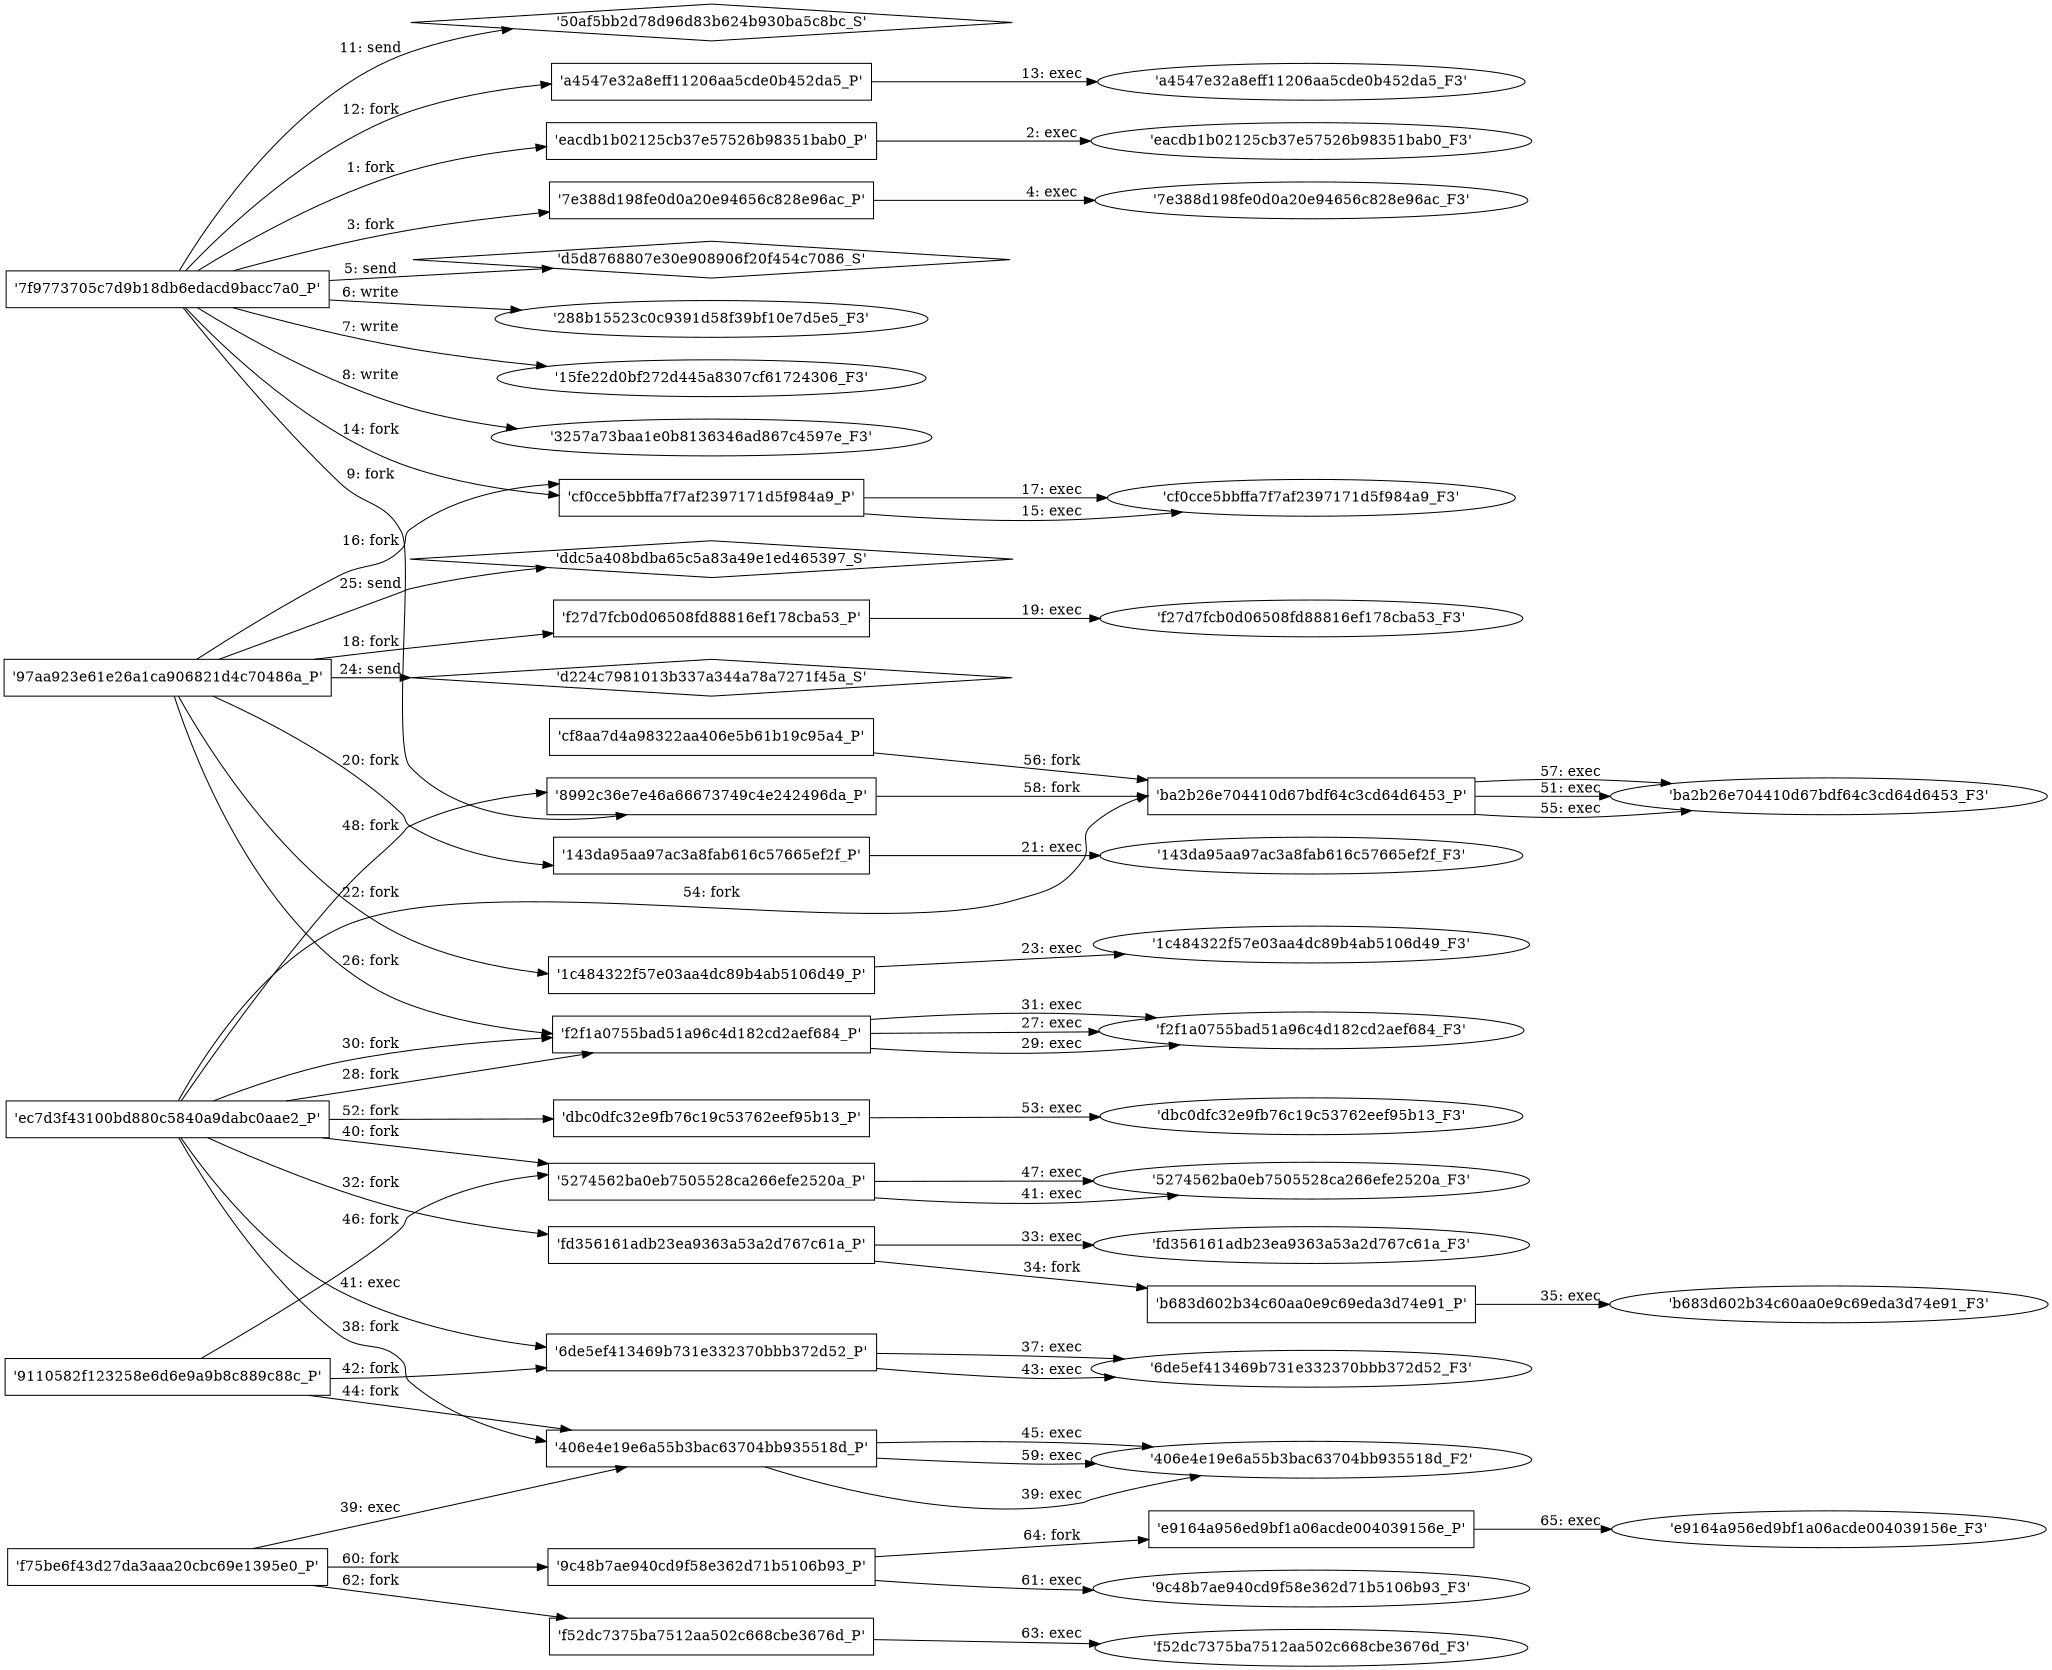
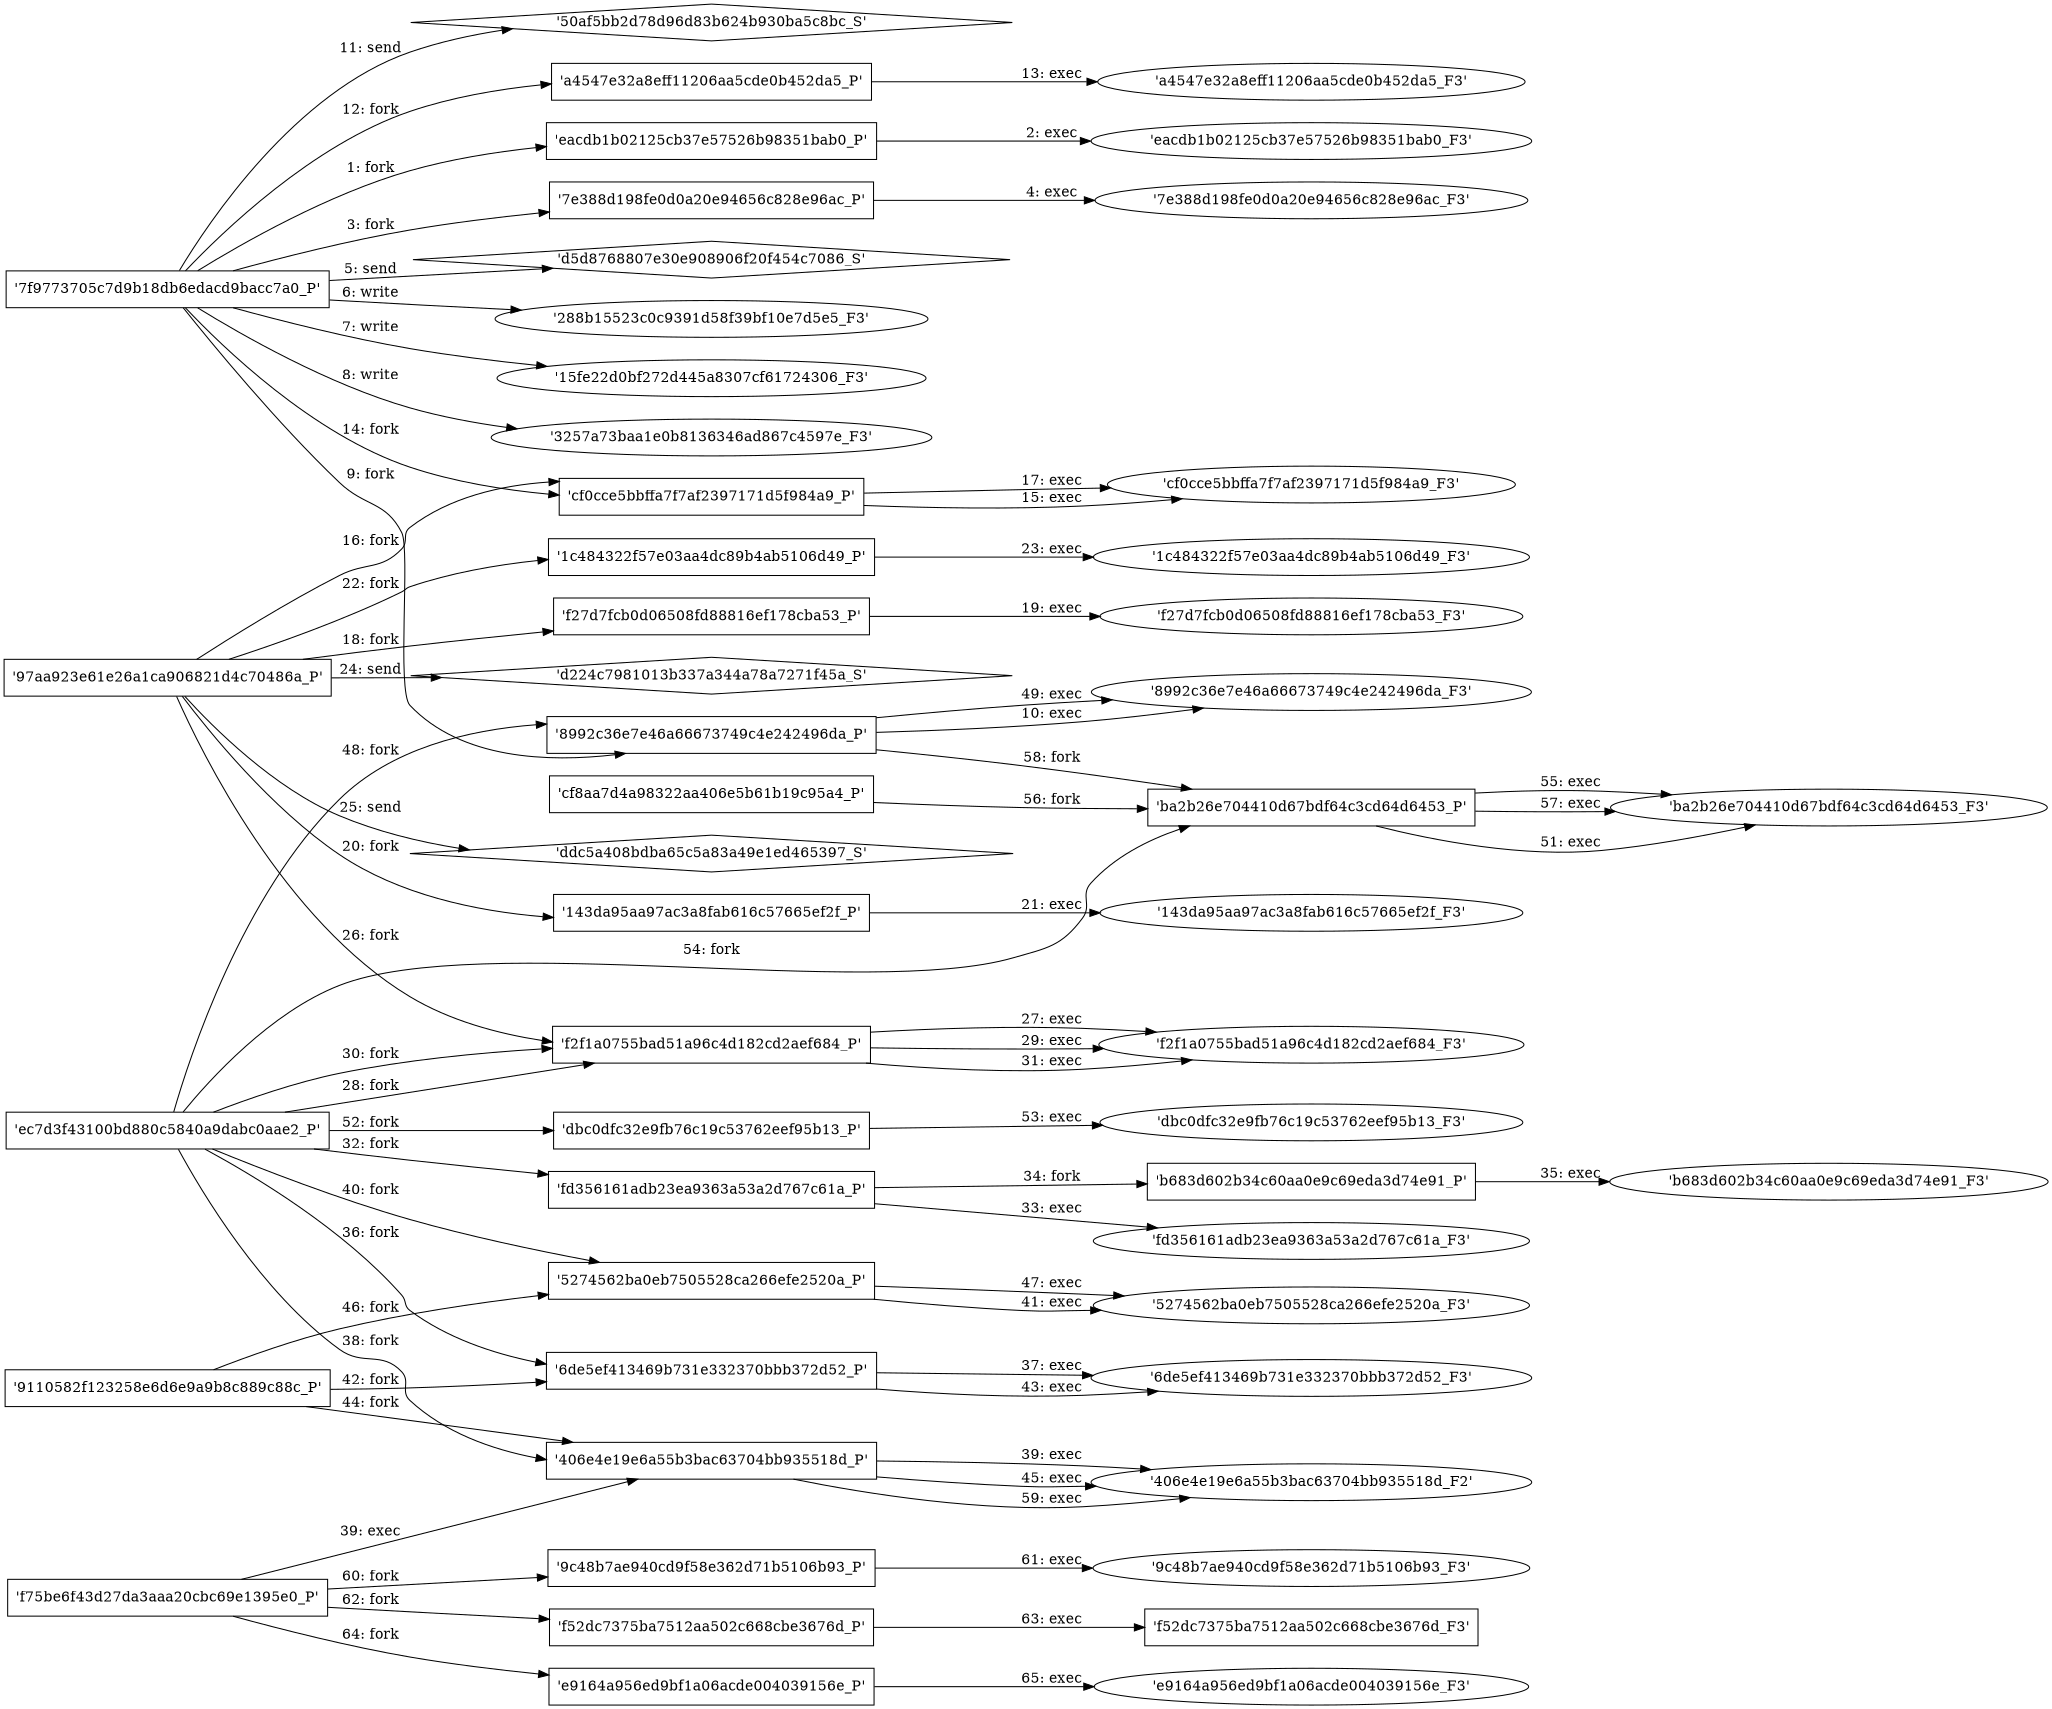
none -> (1311, 692)
(371, 1283) -> (371, 1233)
(1007, 1548) -> (384, 1652)
(1311, 1648) -> (1311, 1627)
